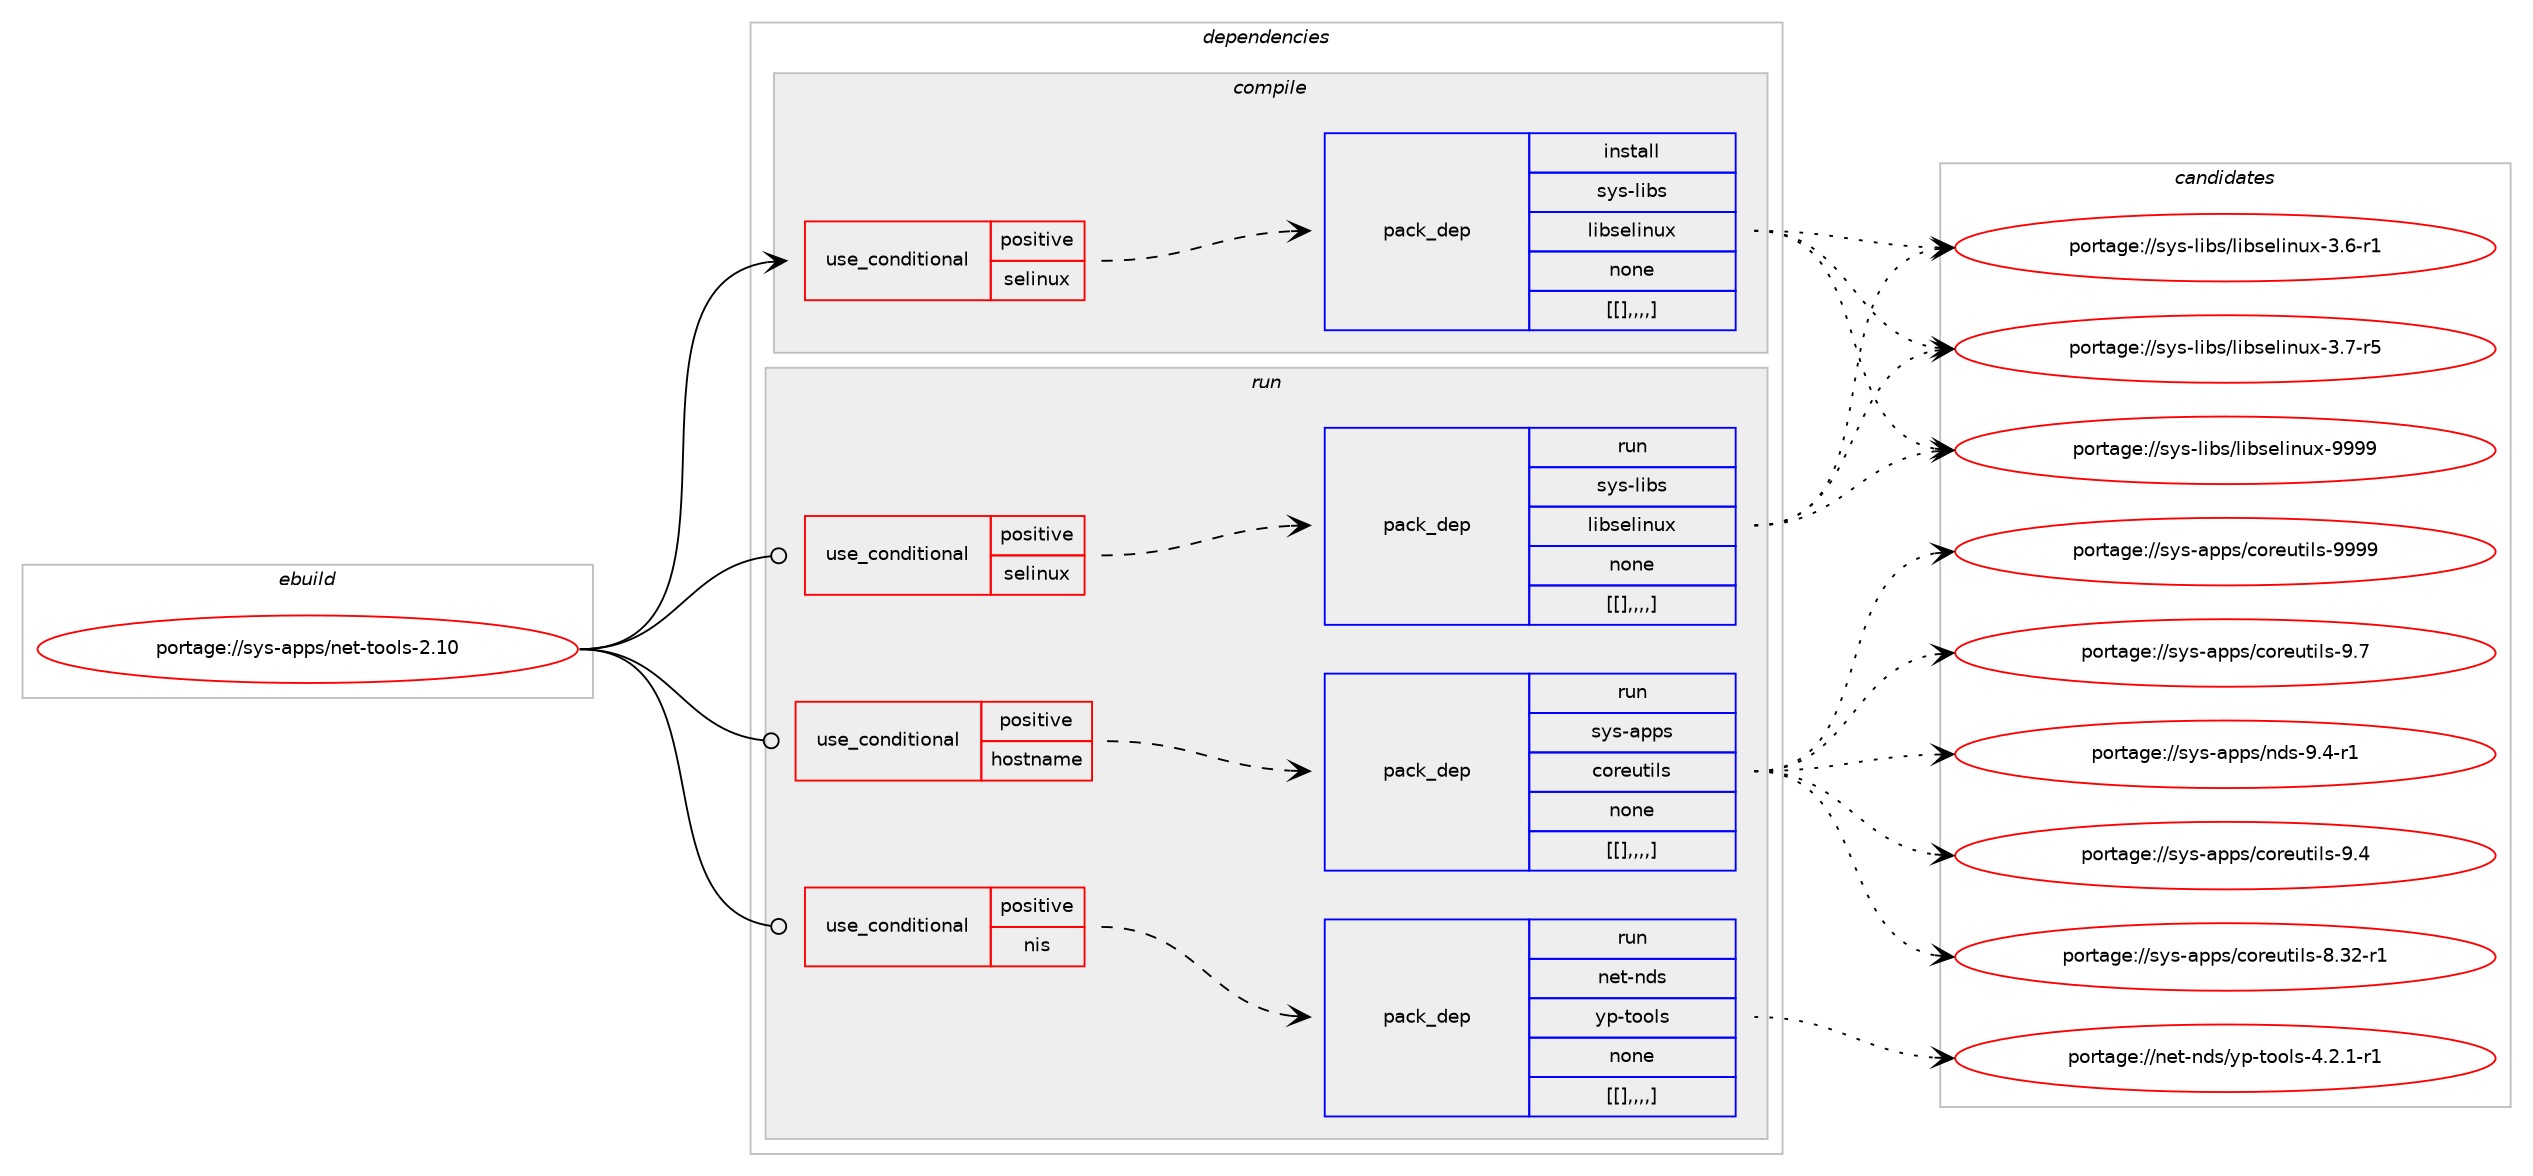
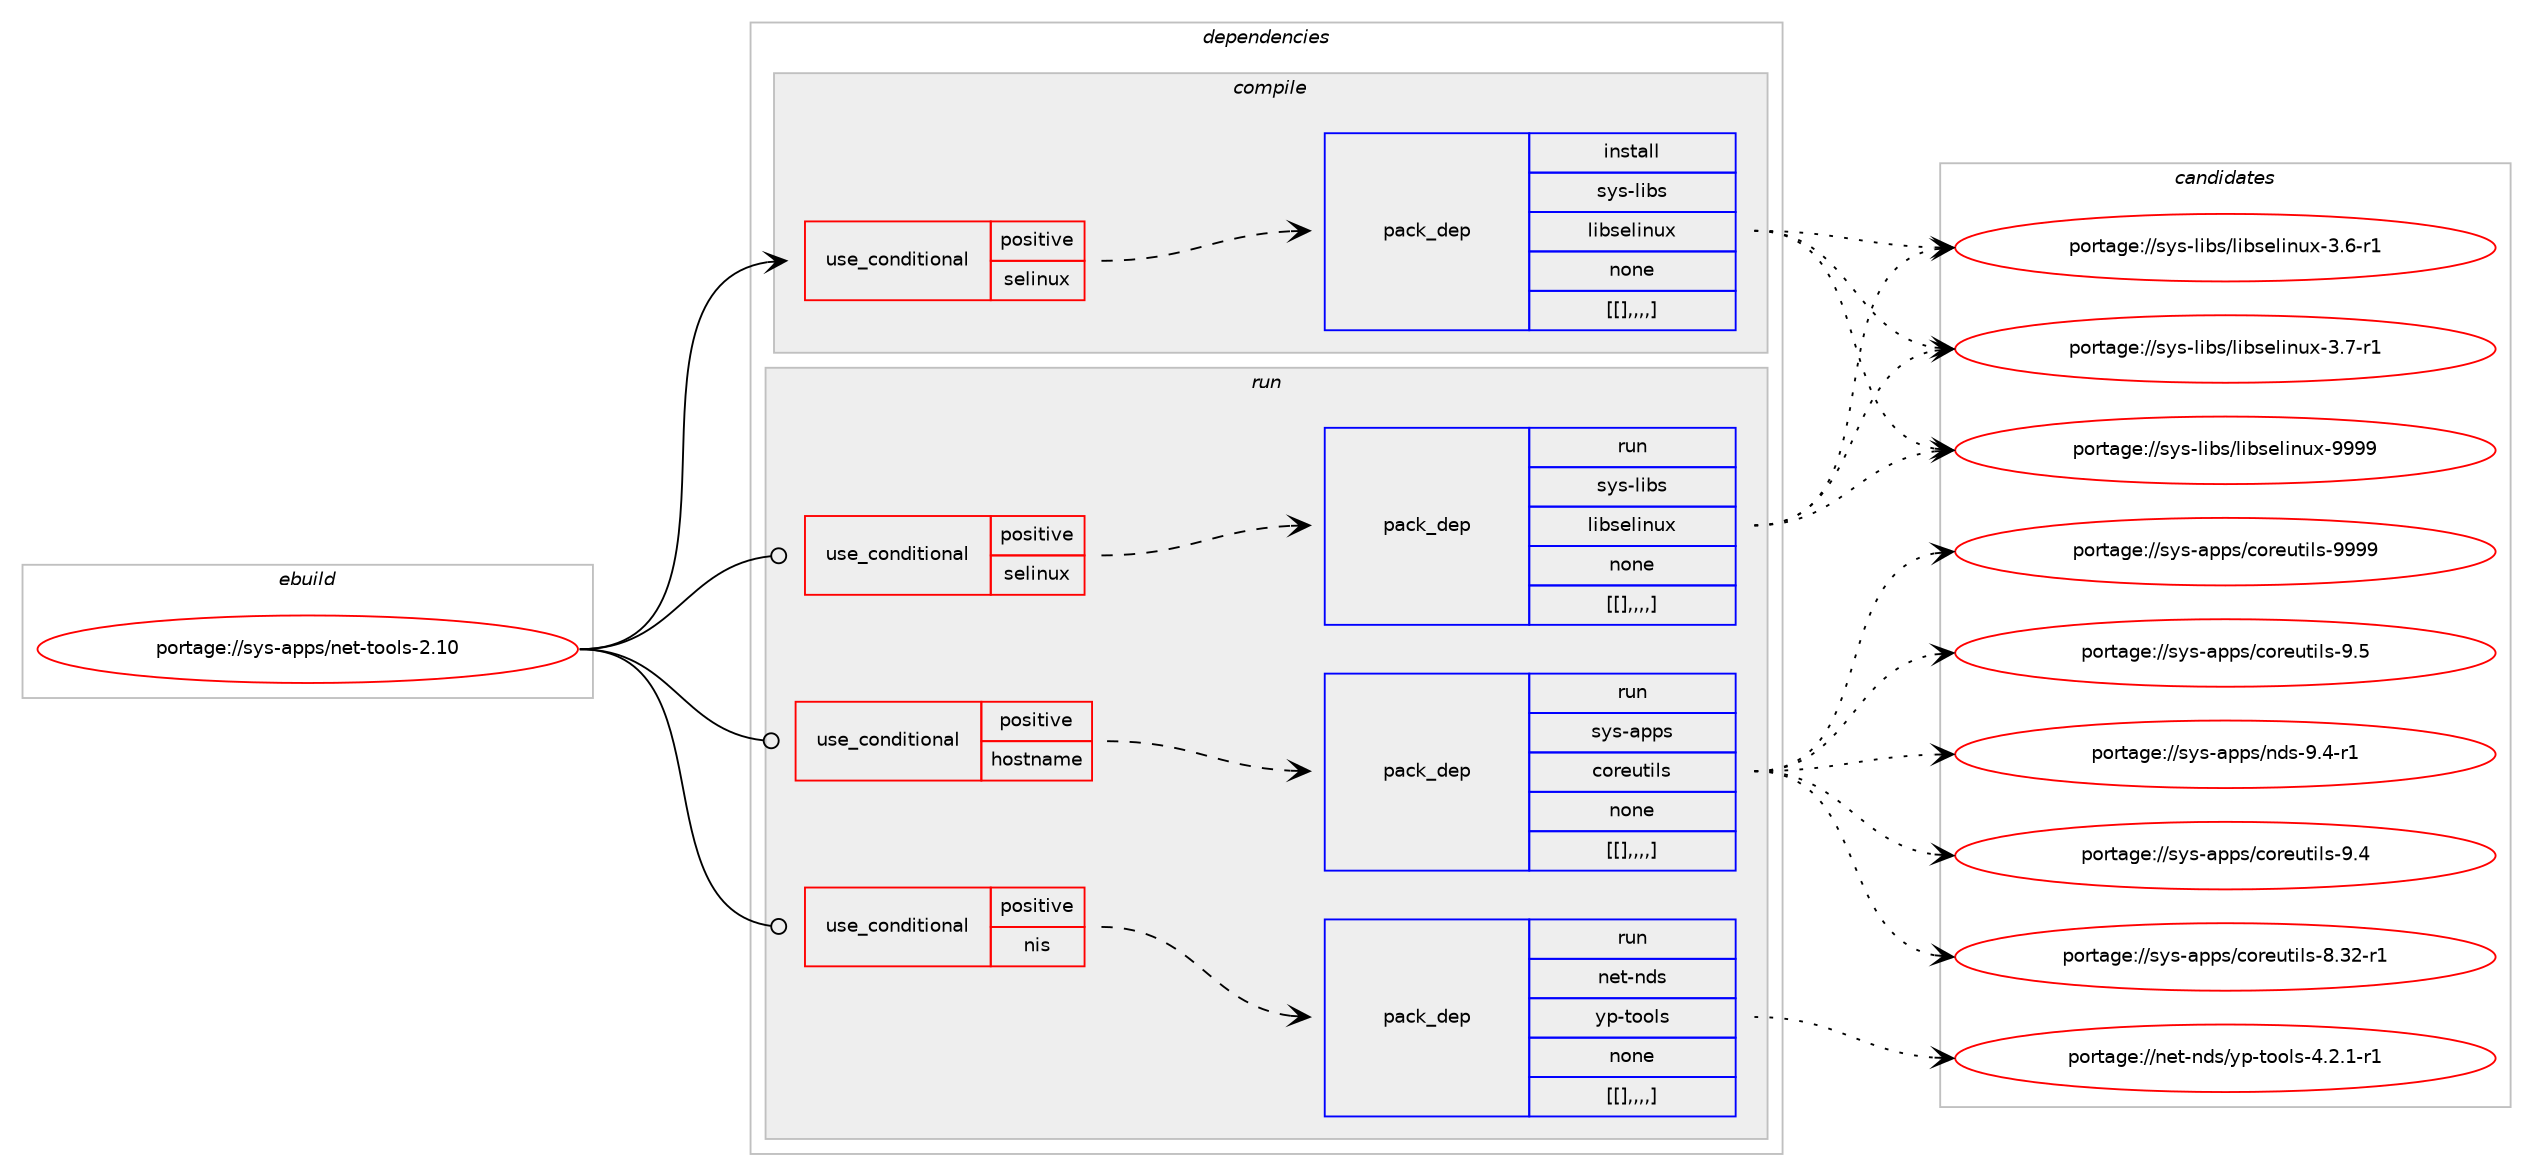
(2225, 349) -> (2225, 349)
(2225, 653) -> (2225, 653)
